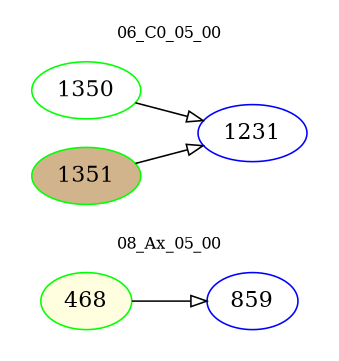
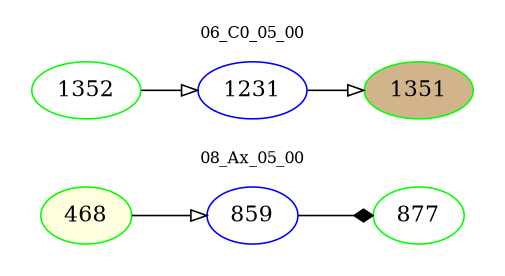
(86, 90) -> (86, 90)
(161, 157) -> (328, 90)
none -> (419, 216)
